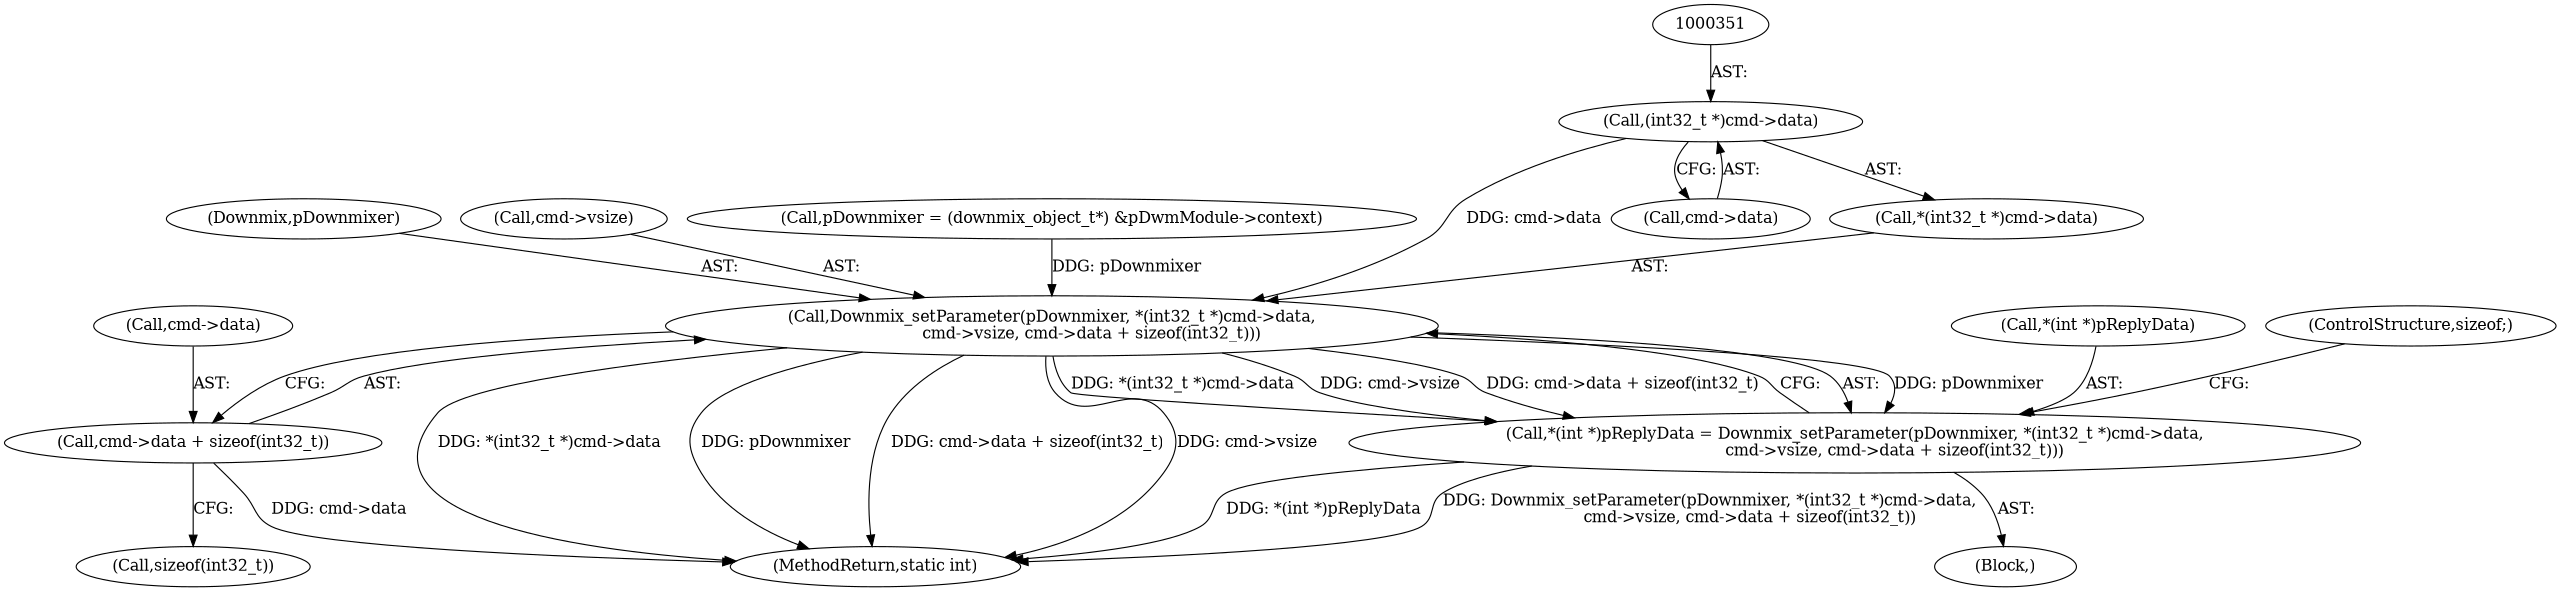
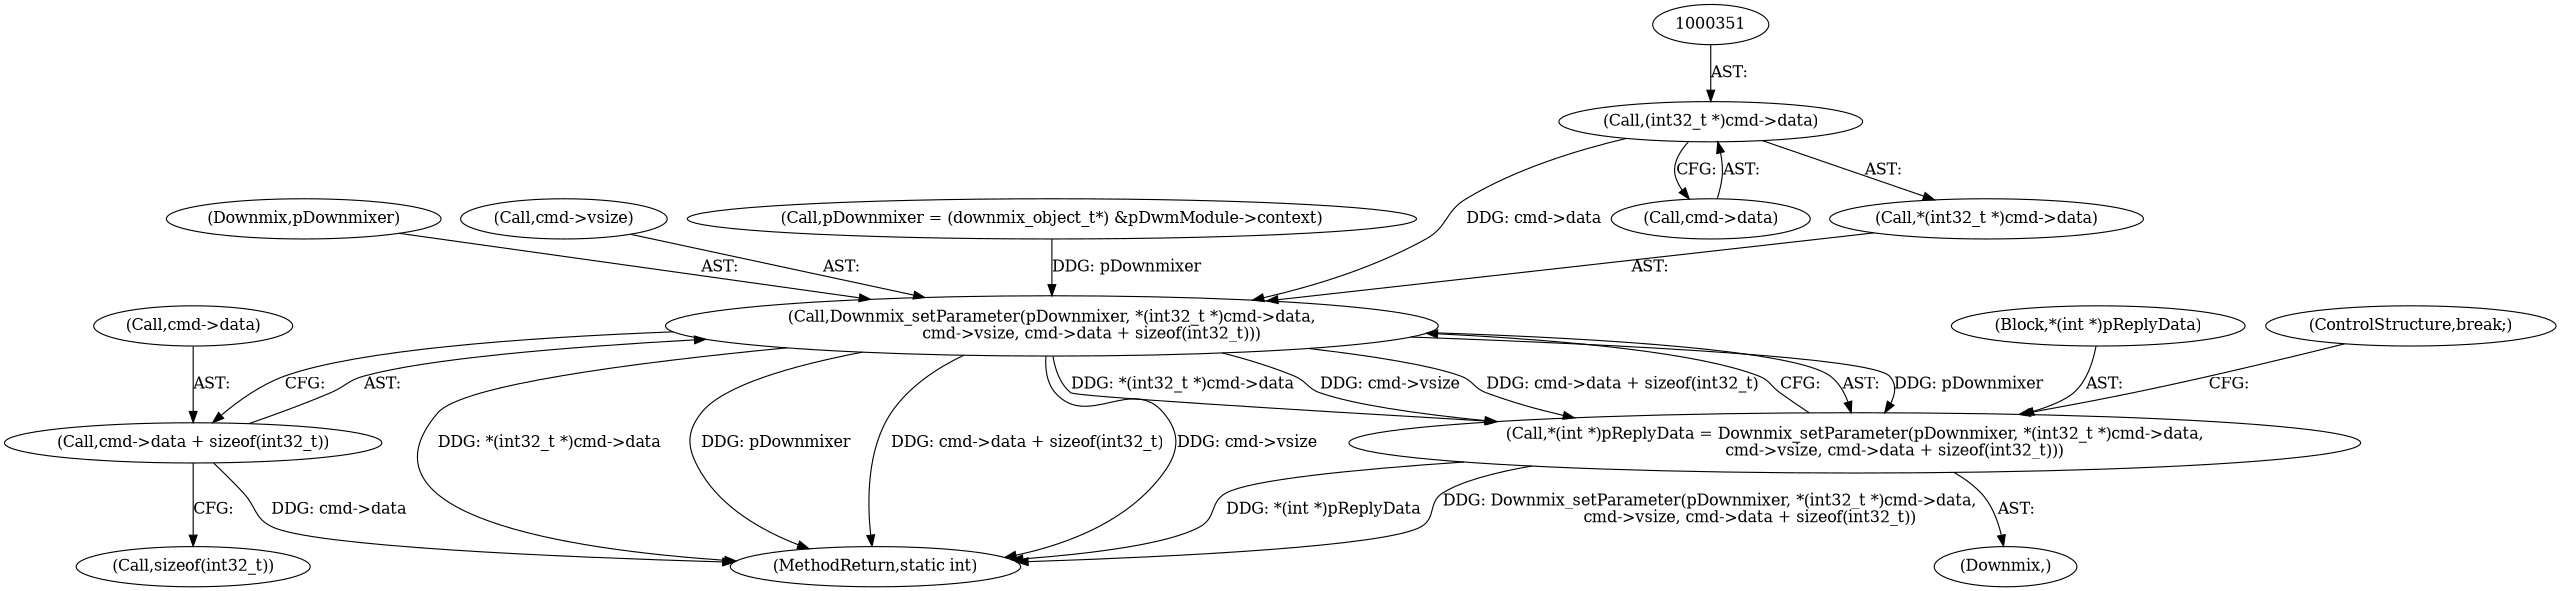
(2098, 326) -> (2098, 326)
(2411, 326) -> (2411, 326)
(2006, 567) -> (2006, 567)
